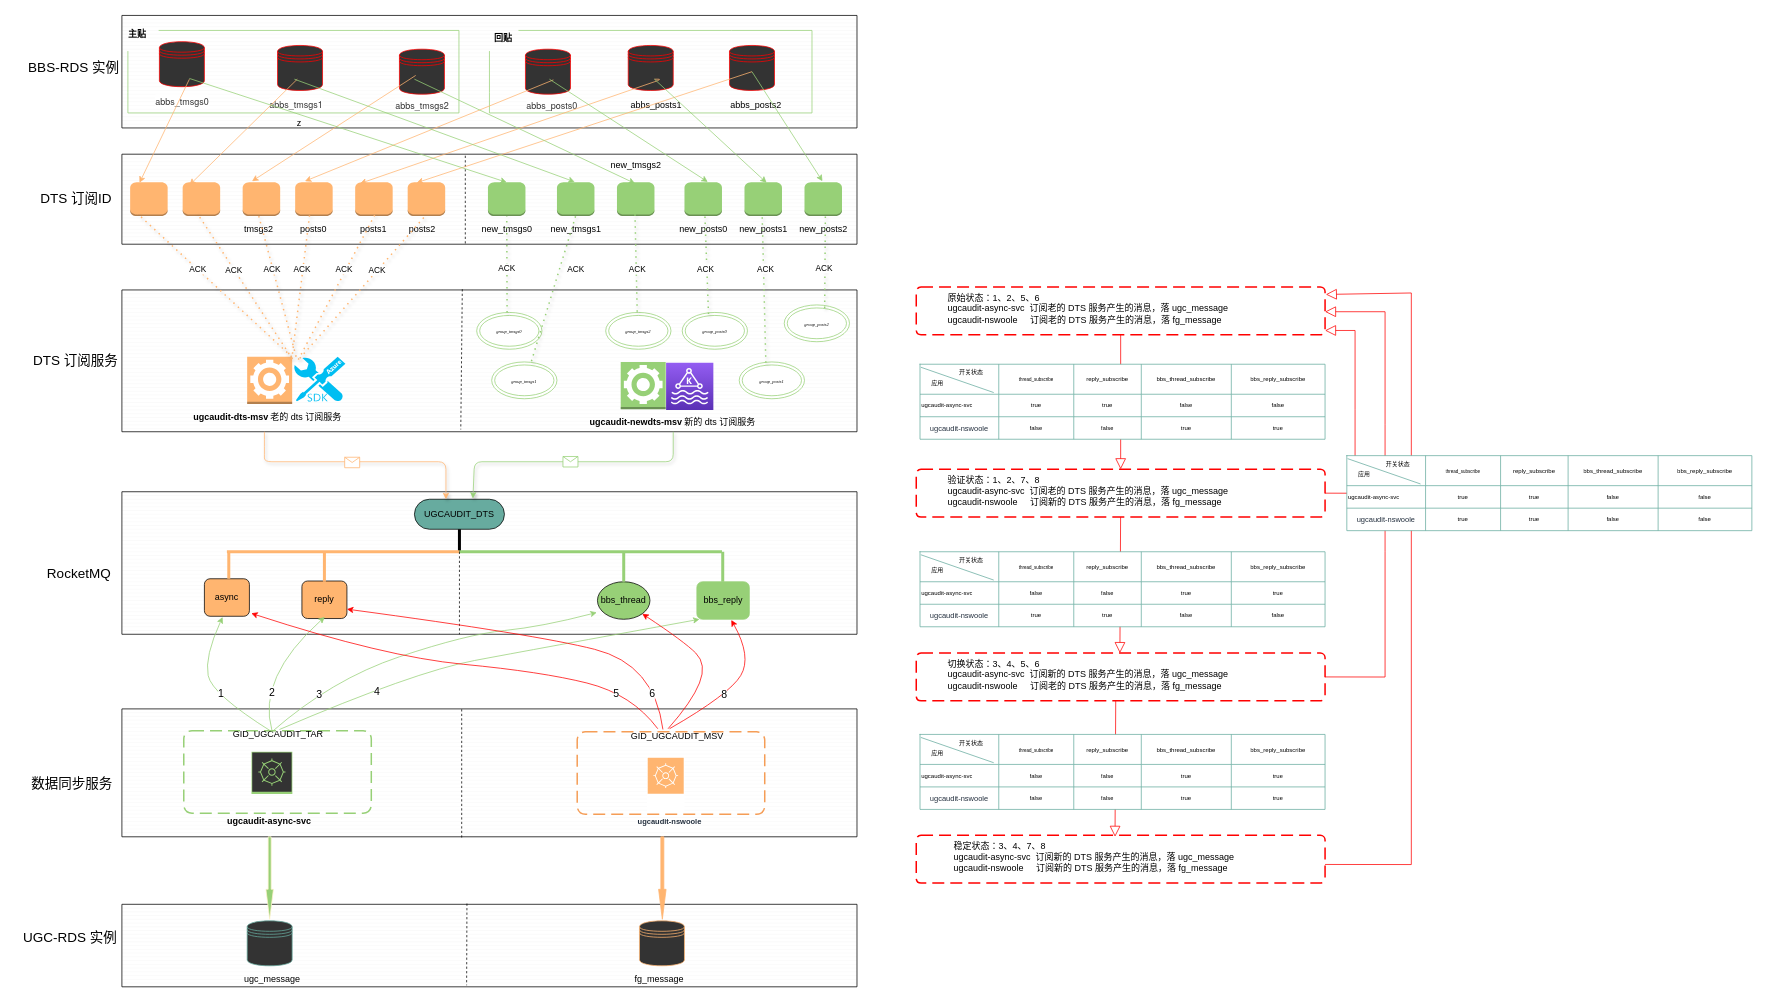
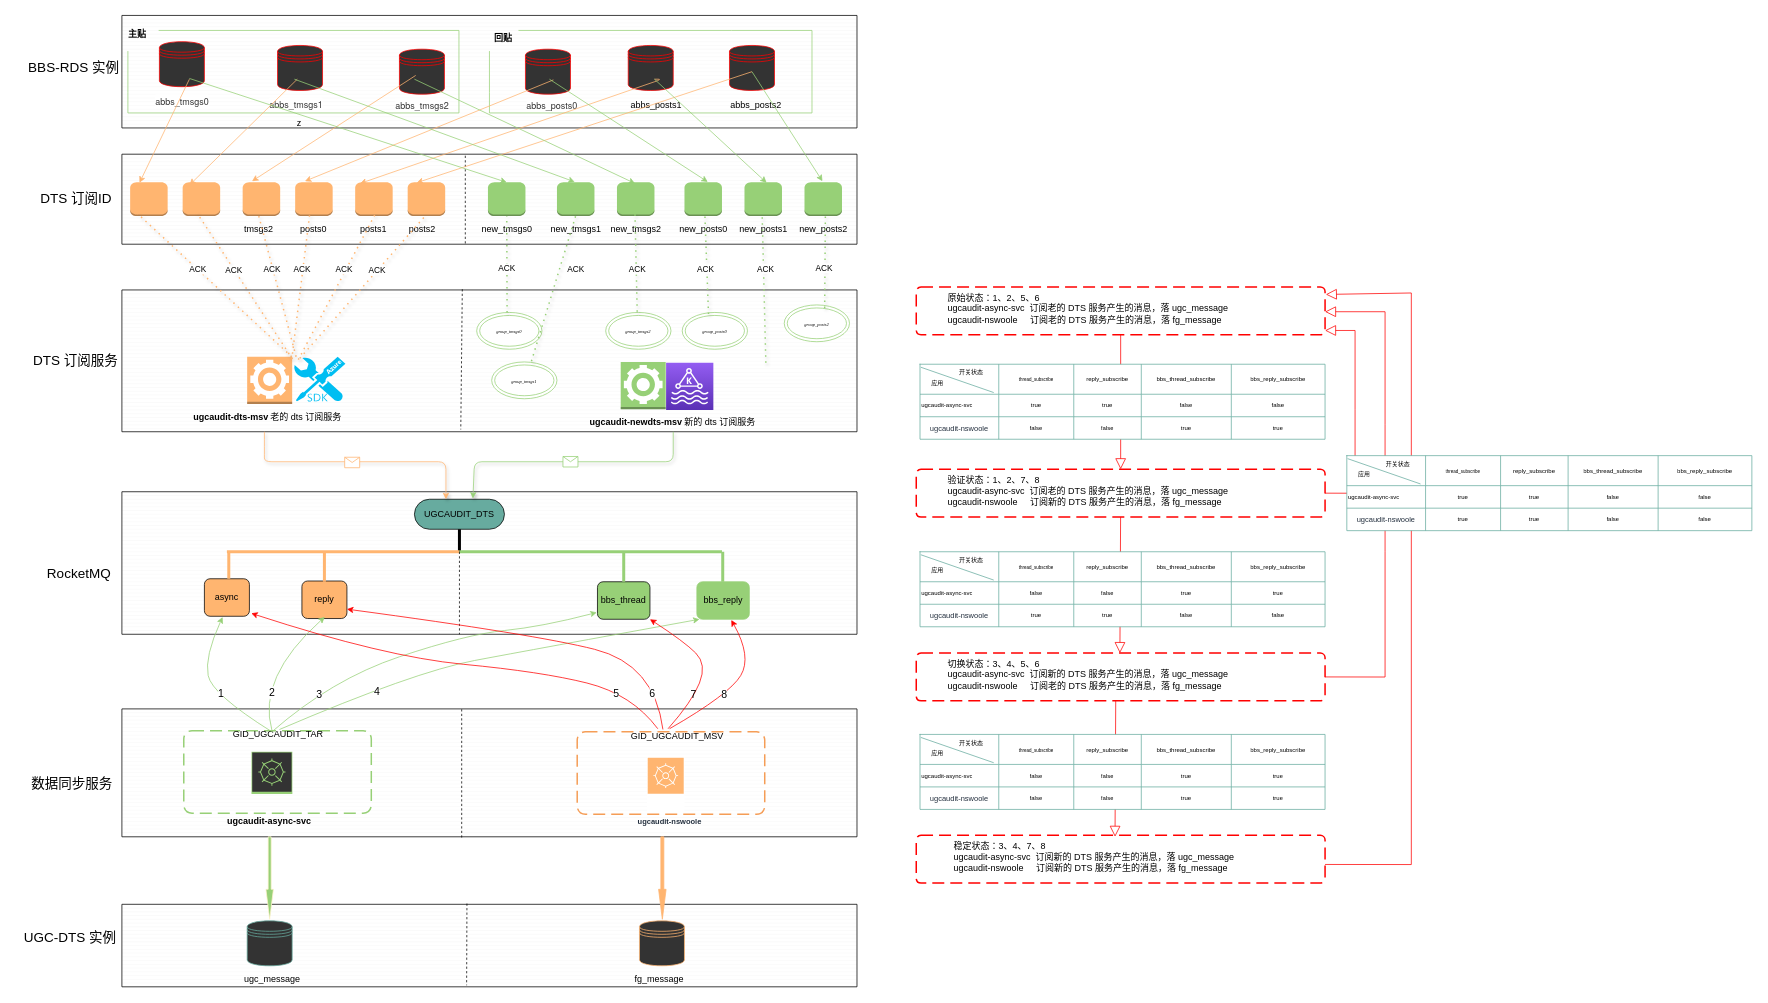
(636, 165) -> (636, 229)
(772, 380) -> none
(624, 600) -> (624, 600)
none -> (693, 695)
(72, 938) -> (72, 938)
